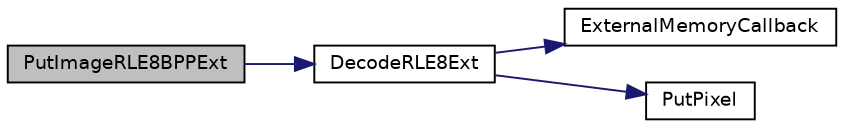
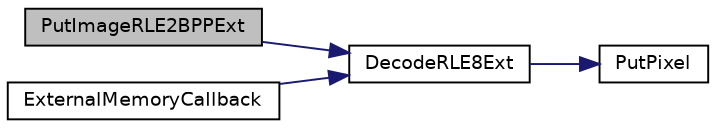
(520, 50) -> (304, 81)
(126, 64) -> (144, 27)
